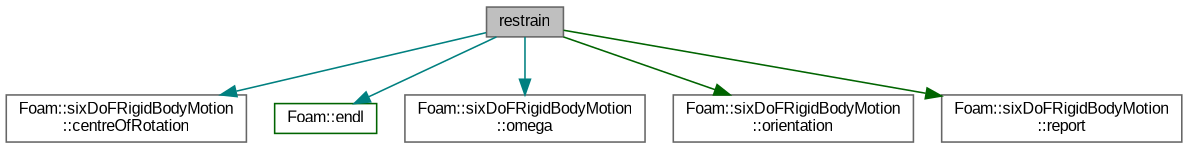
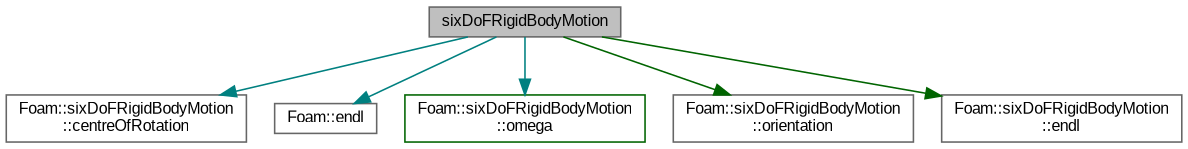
(525, 22) -> (525, 22)
(326, 118) -> (326, 118)
(525, 118) -> (525, 118)
(1062, 118) -> (1062, 118)
